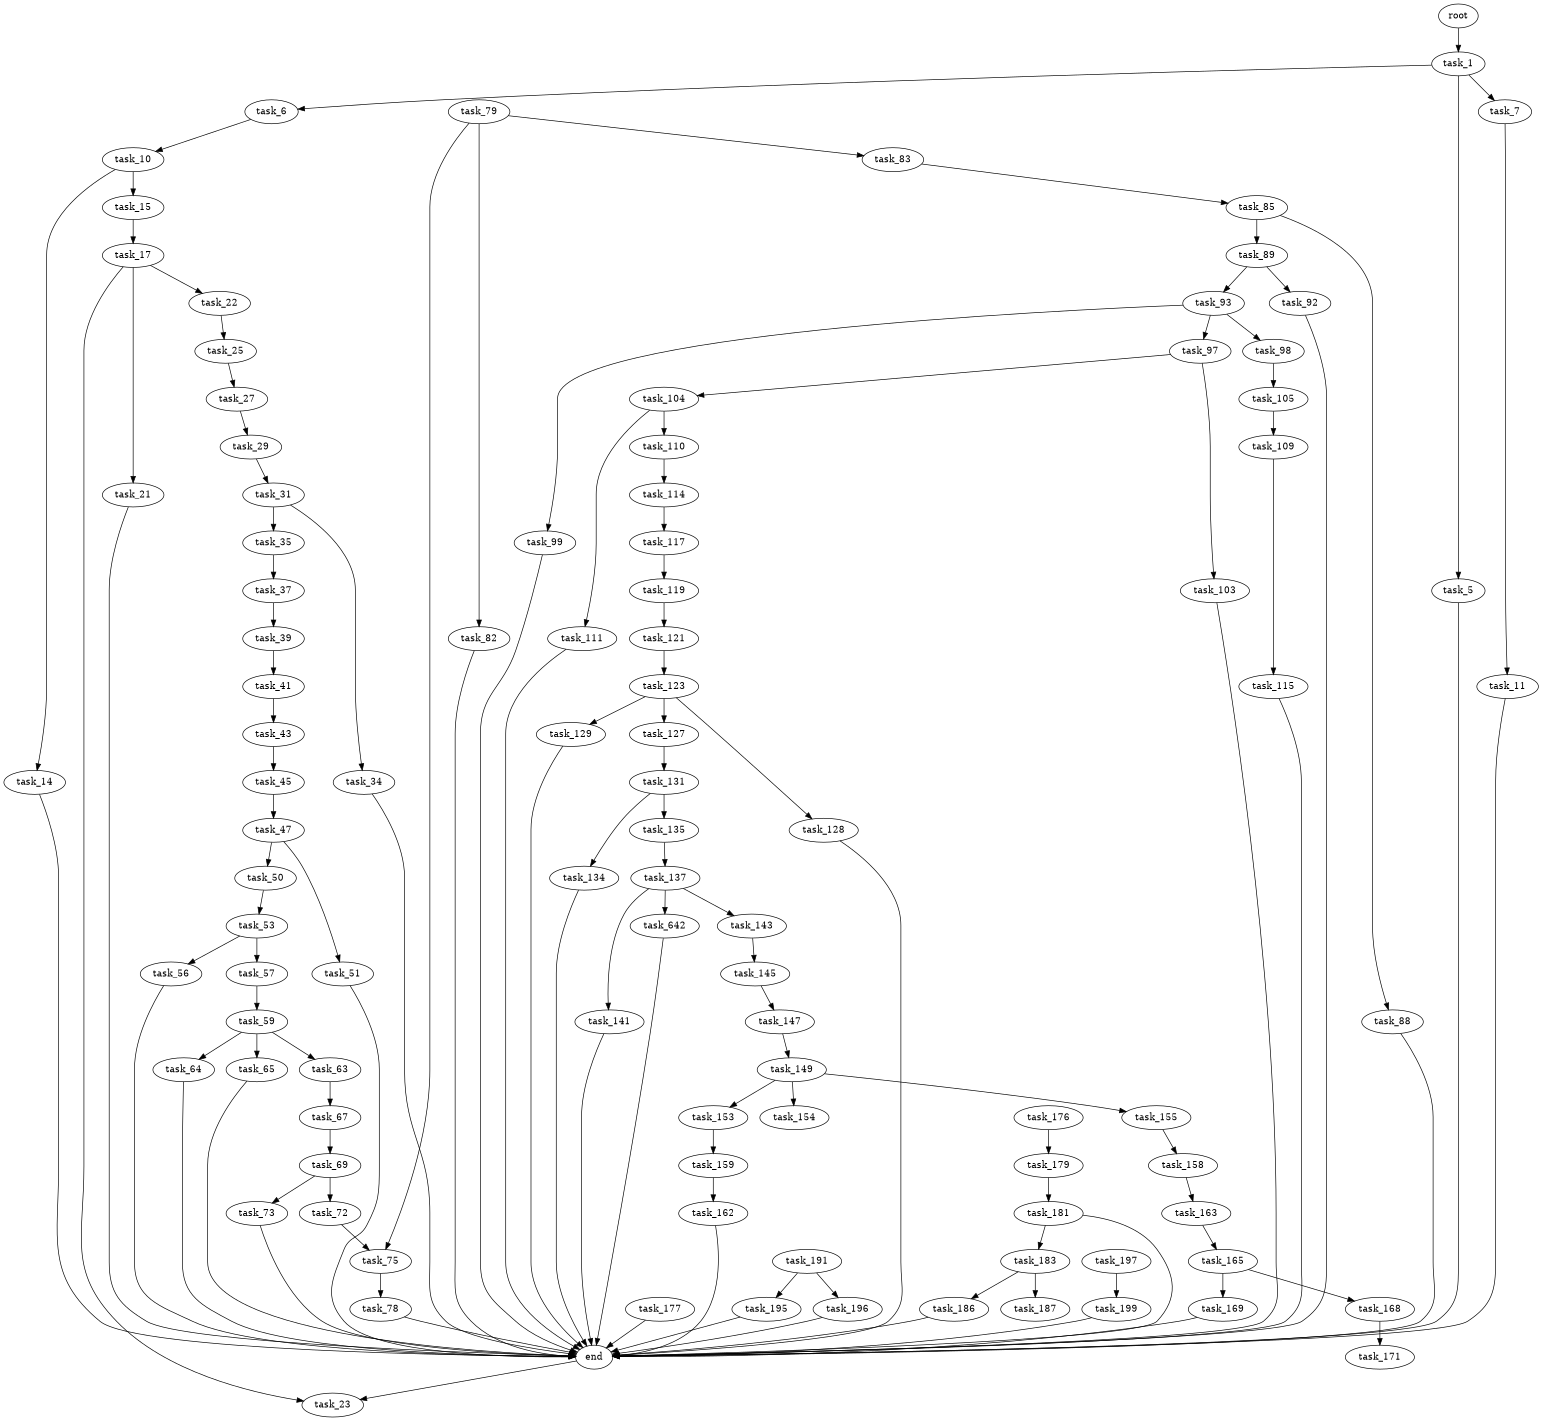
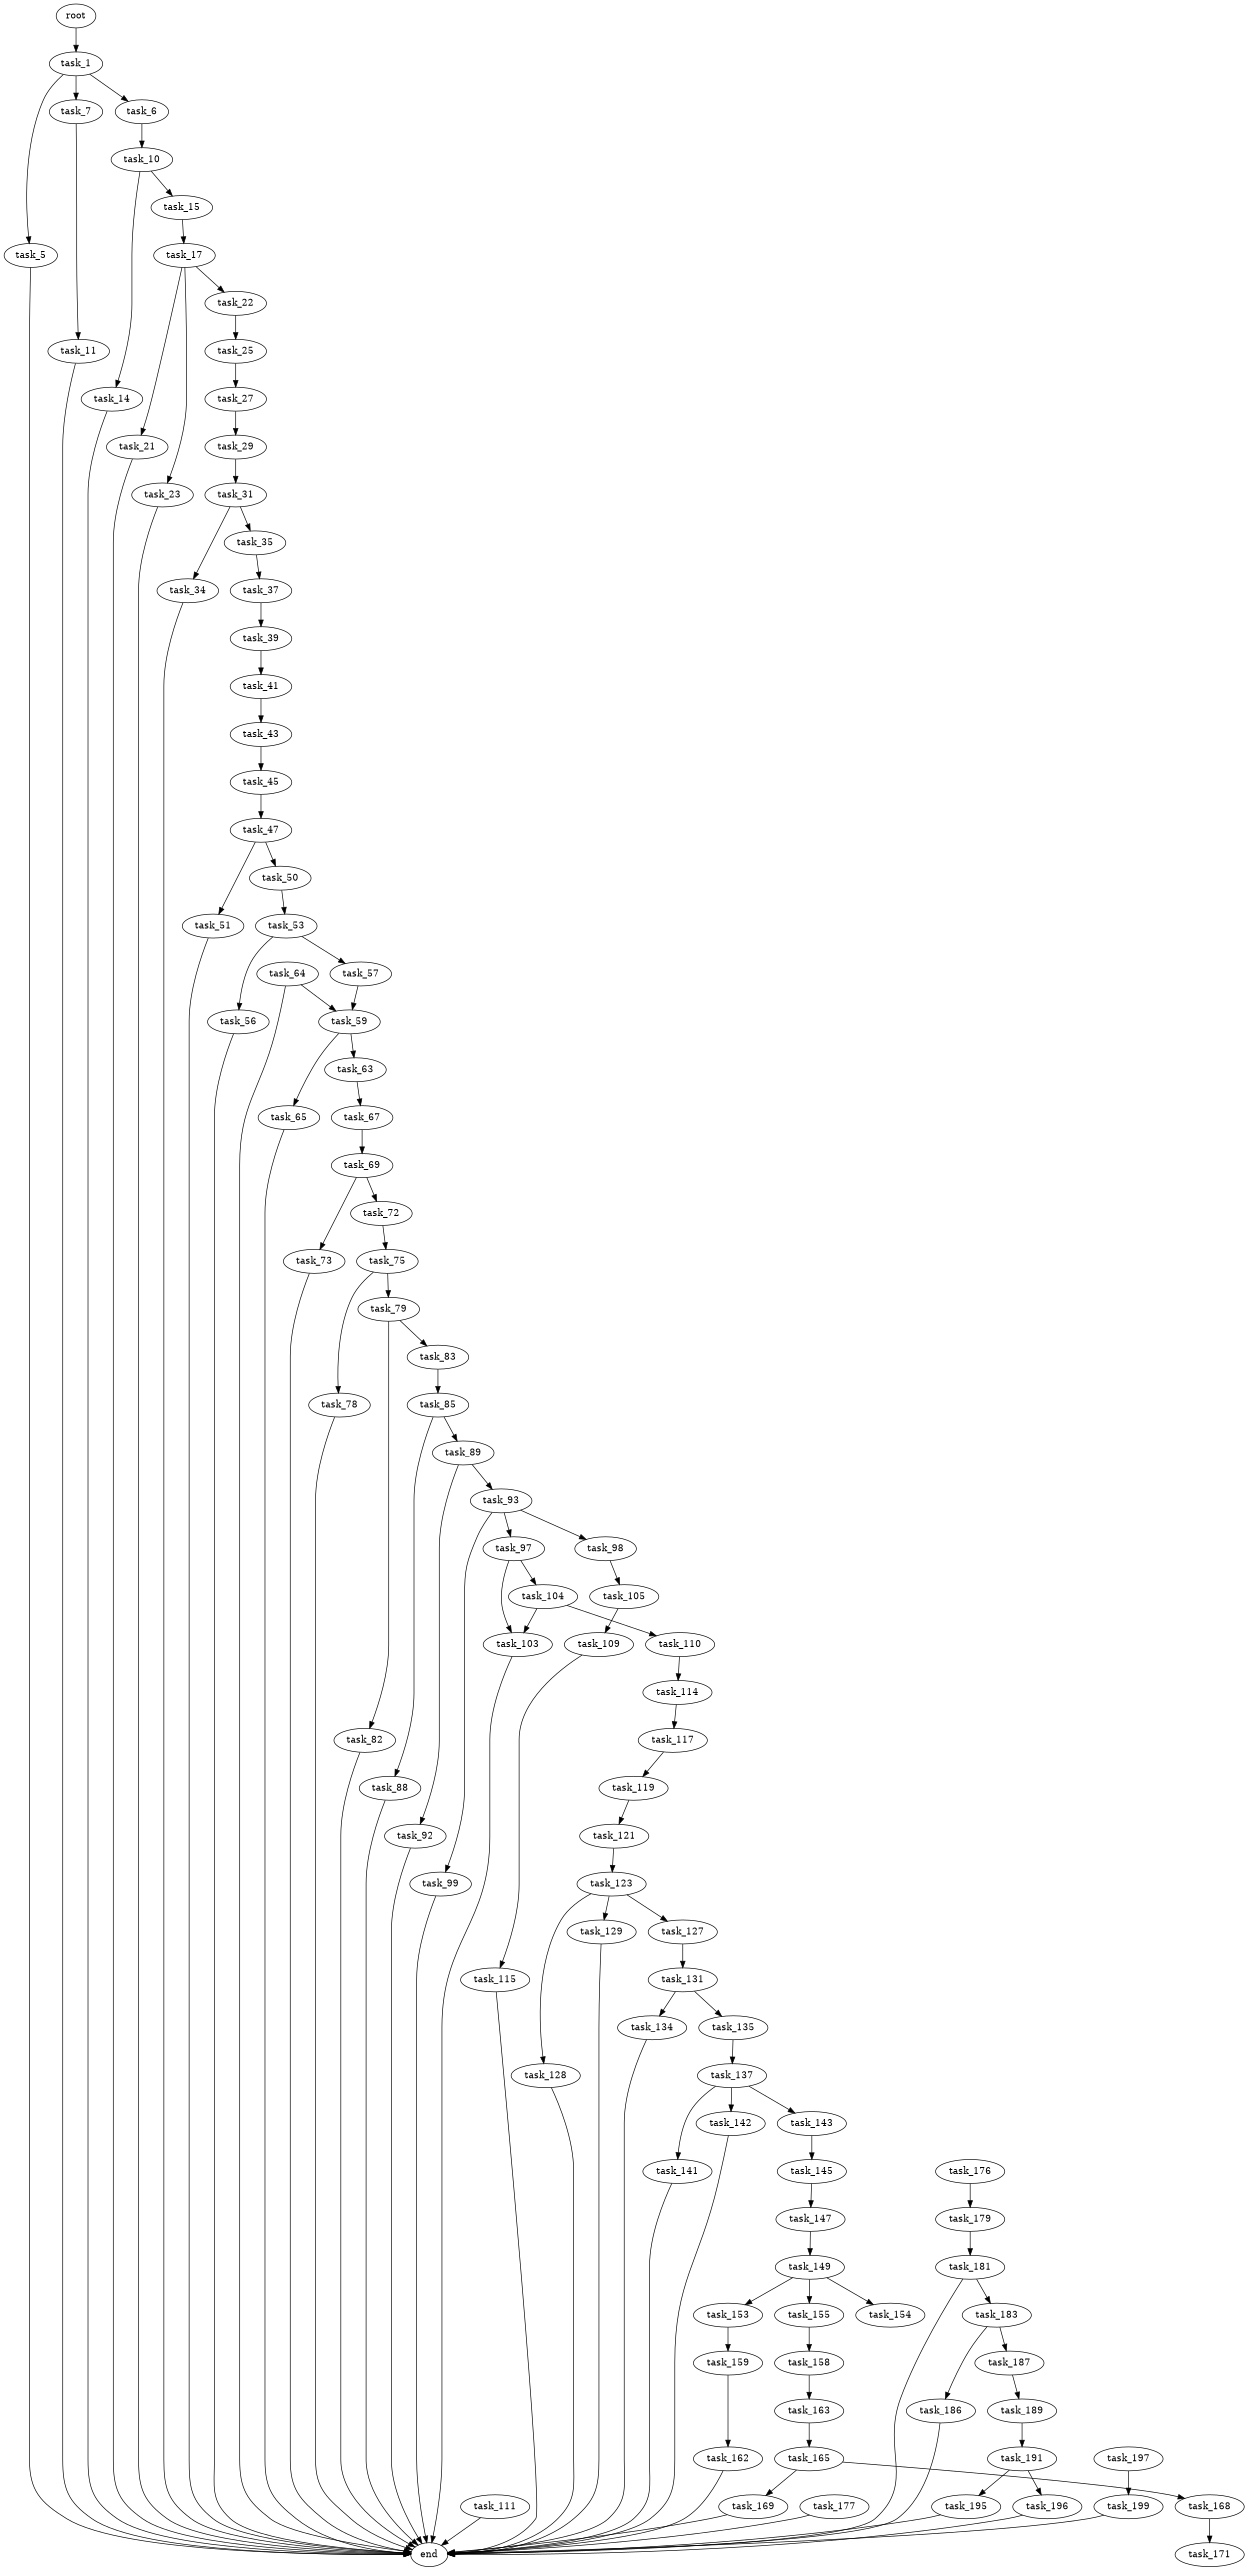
(596, 506) -> (532, 1618)
(430, 681) -> (388, 1282)
(665, 926) -> (731, 2124)
(223, 1044) -> (316, 996)
(472, 1380) -> (139, 1637)
none -> (1022, 2411)
